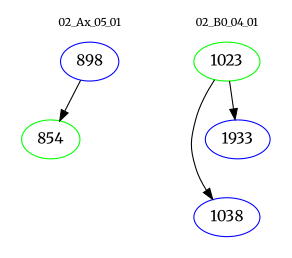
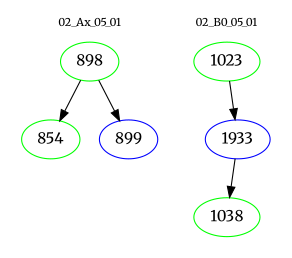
(227, 23) -> (227, 23)
(90, 62) -> (90, 62)
(192, 134) -> (233, 173)
none -> (129, 139)
(227, 217) -> (227, 217)
